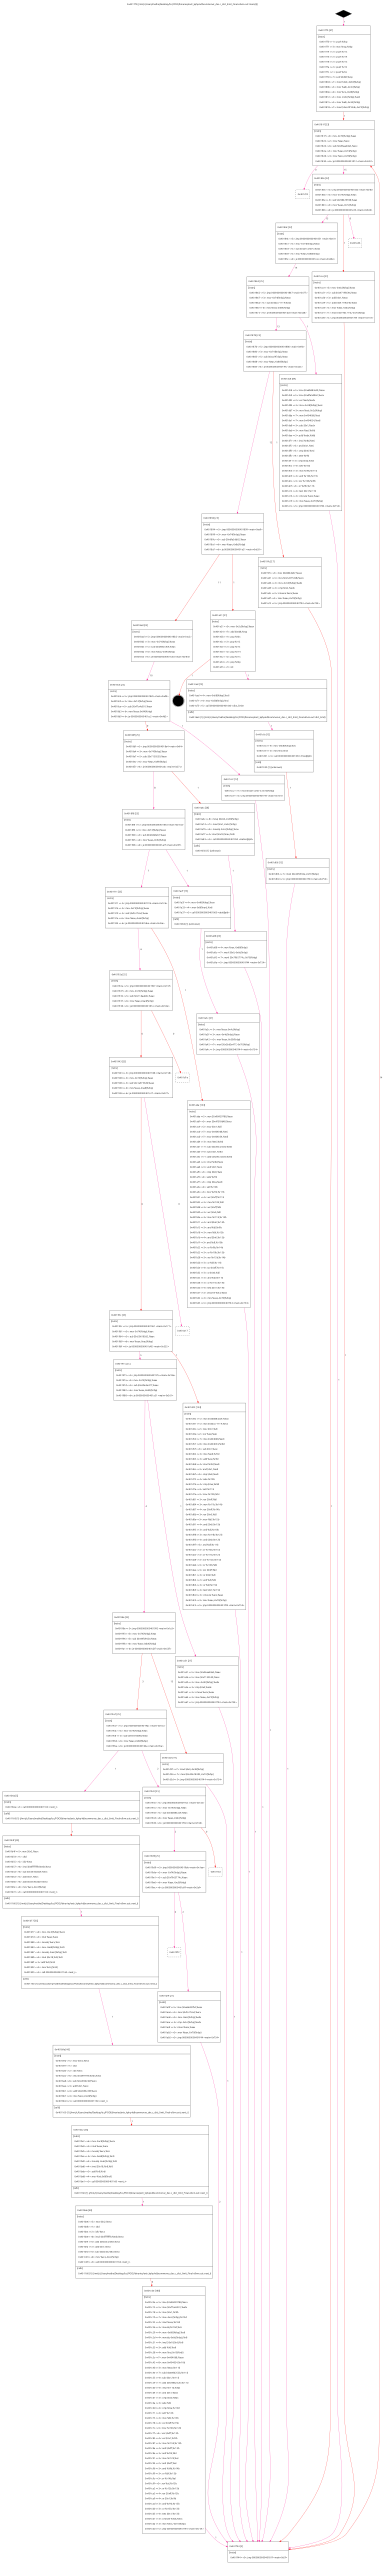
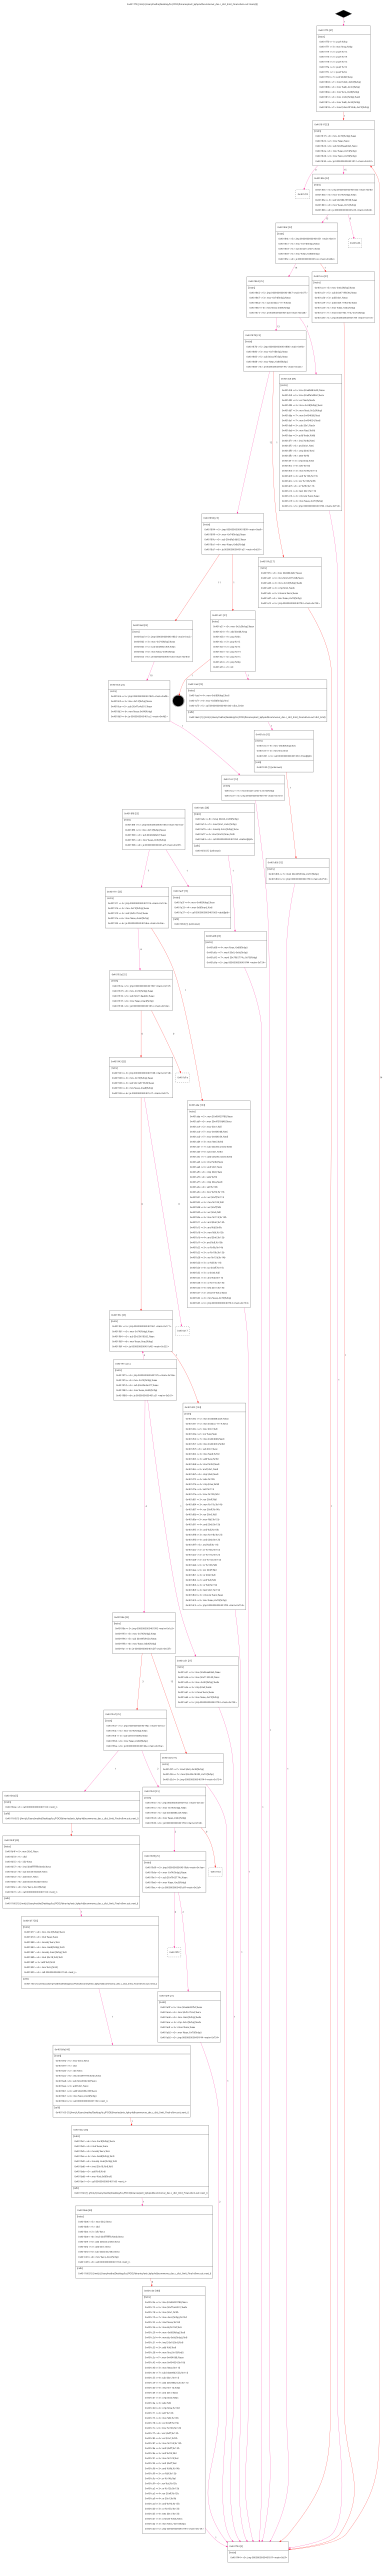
(343, 242) -> (323, 267)
(154, 751) -> none
(228, 1034) -> none
(140, 1354) -> (143, 1356)
